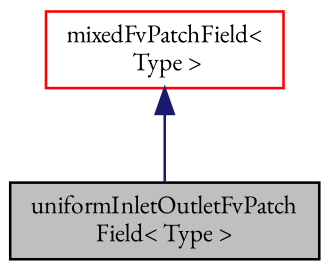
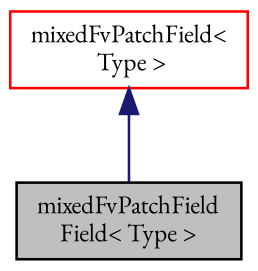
(165, 221) -> (129, 221)
